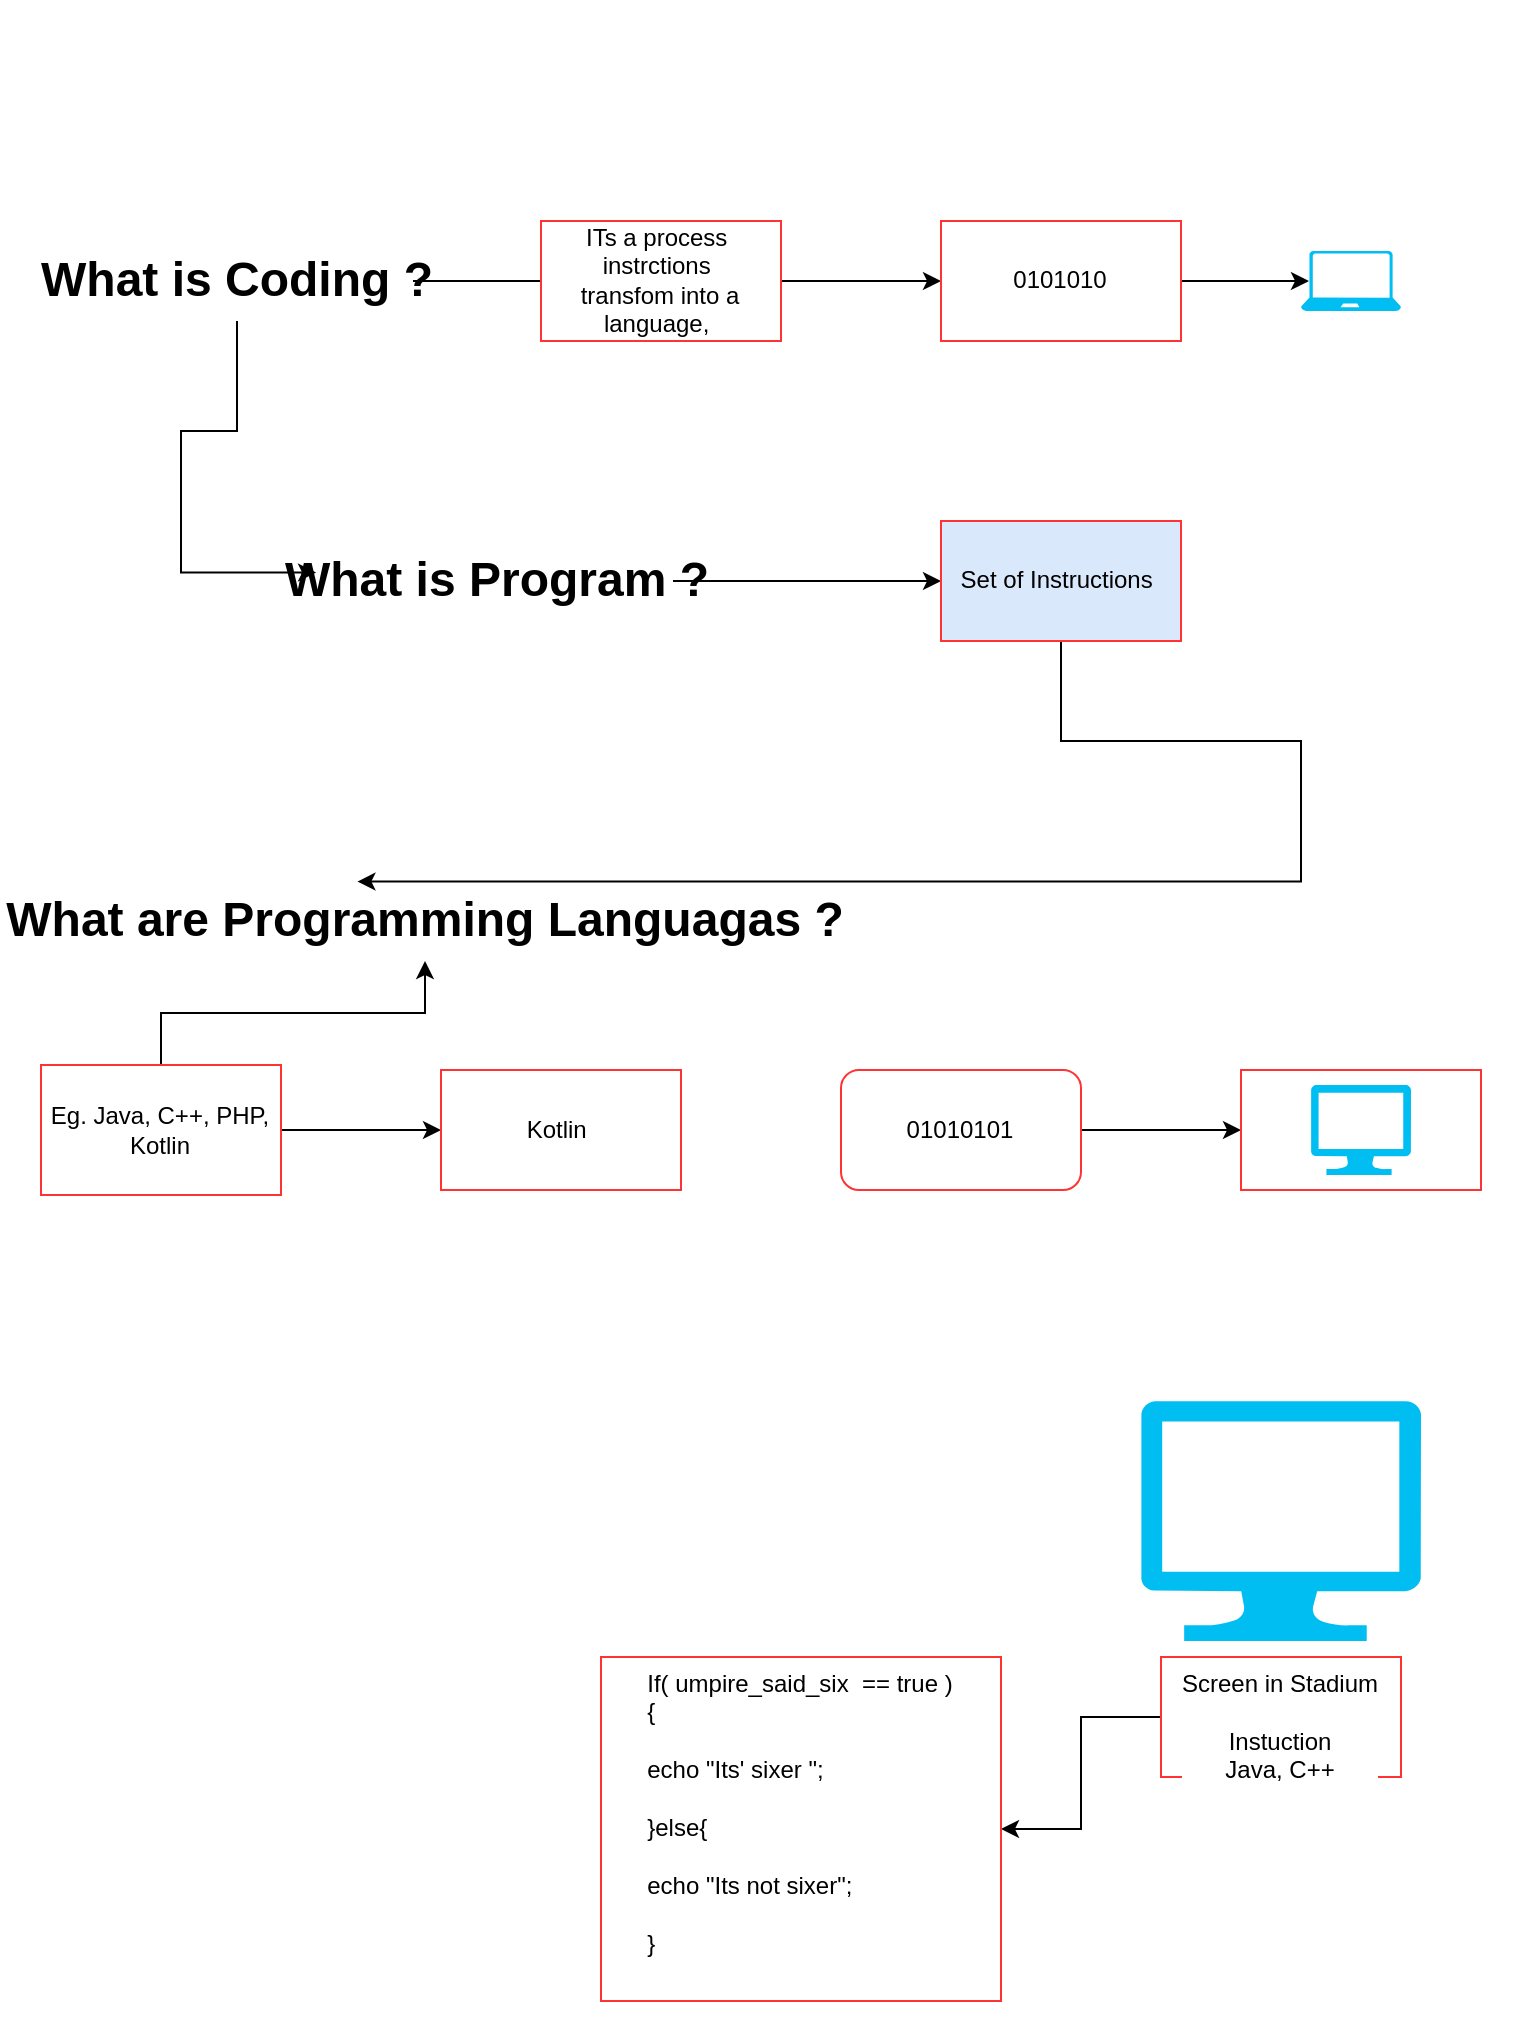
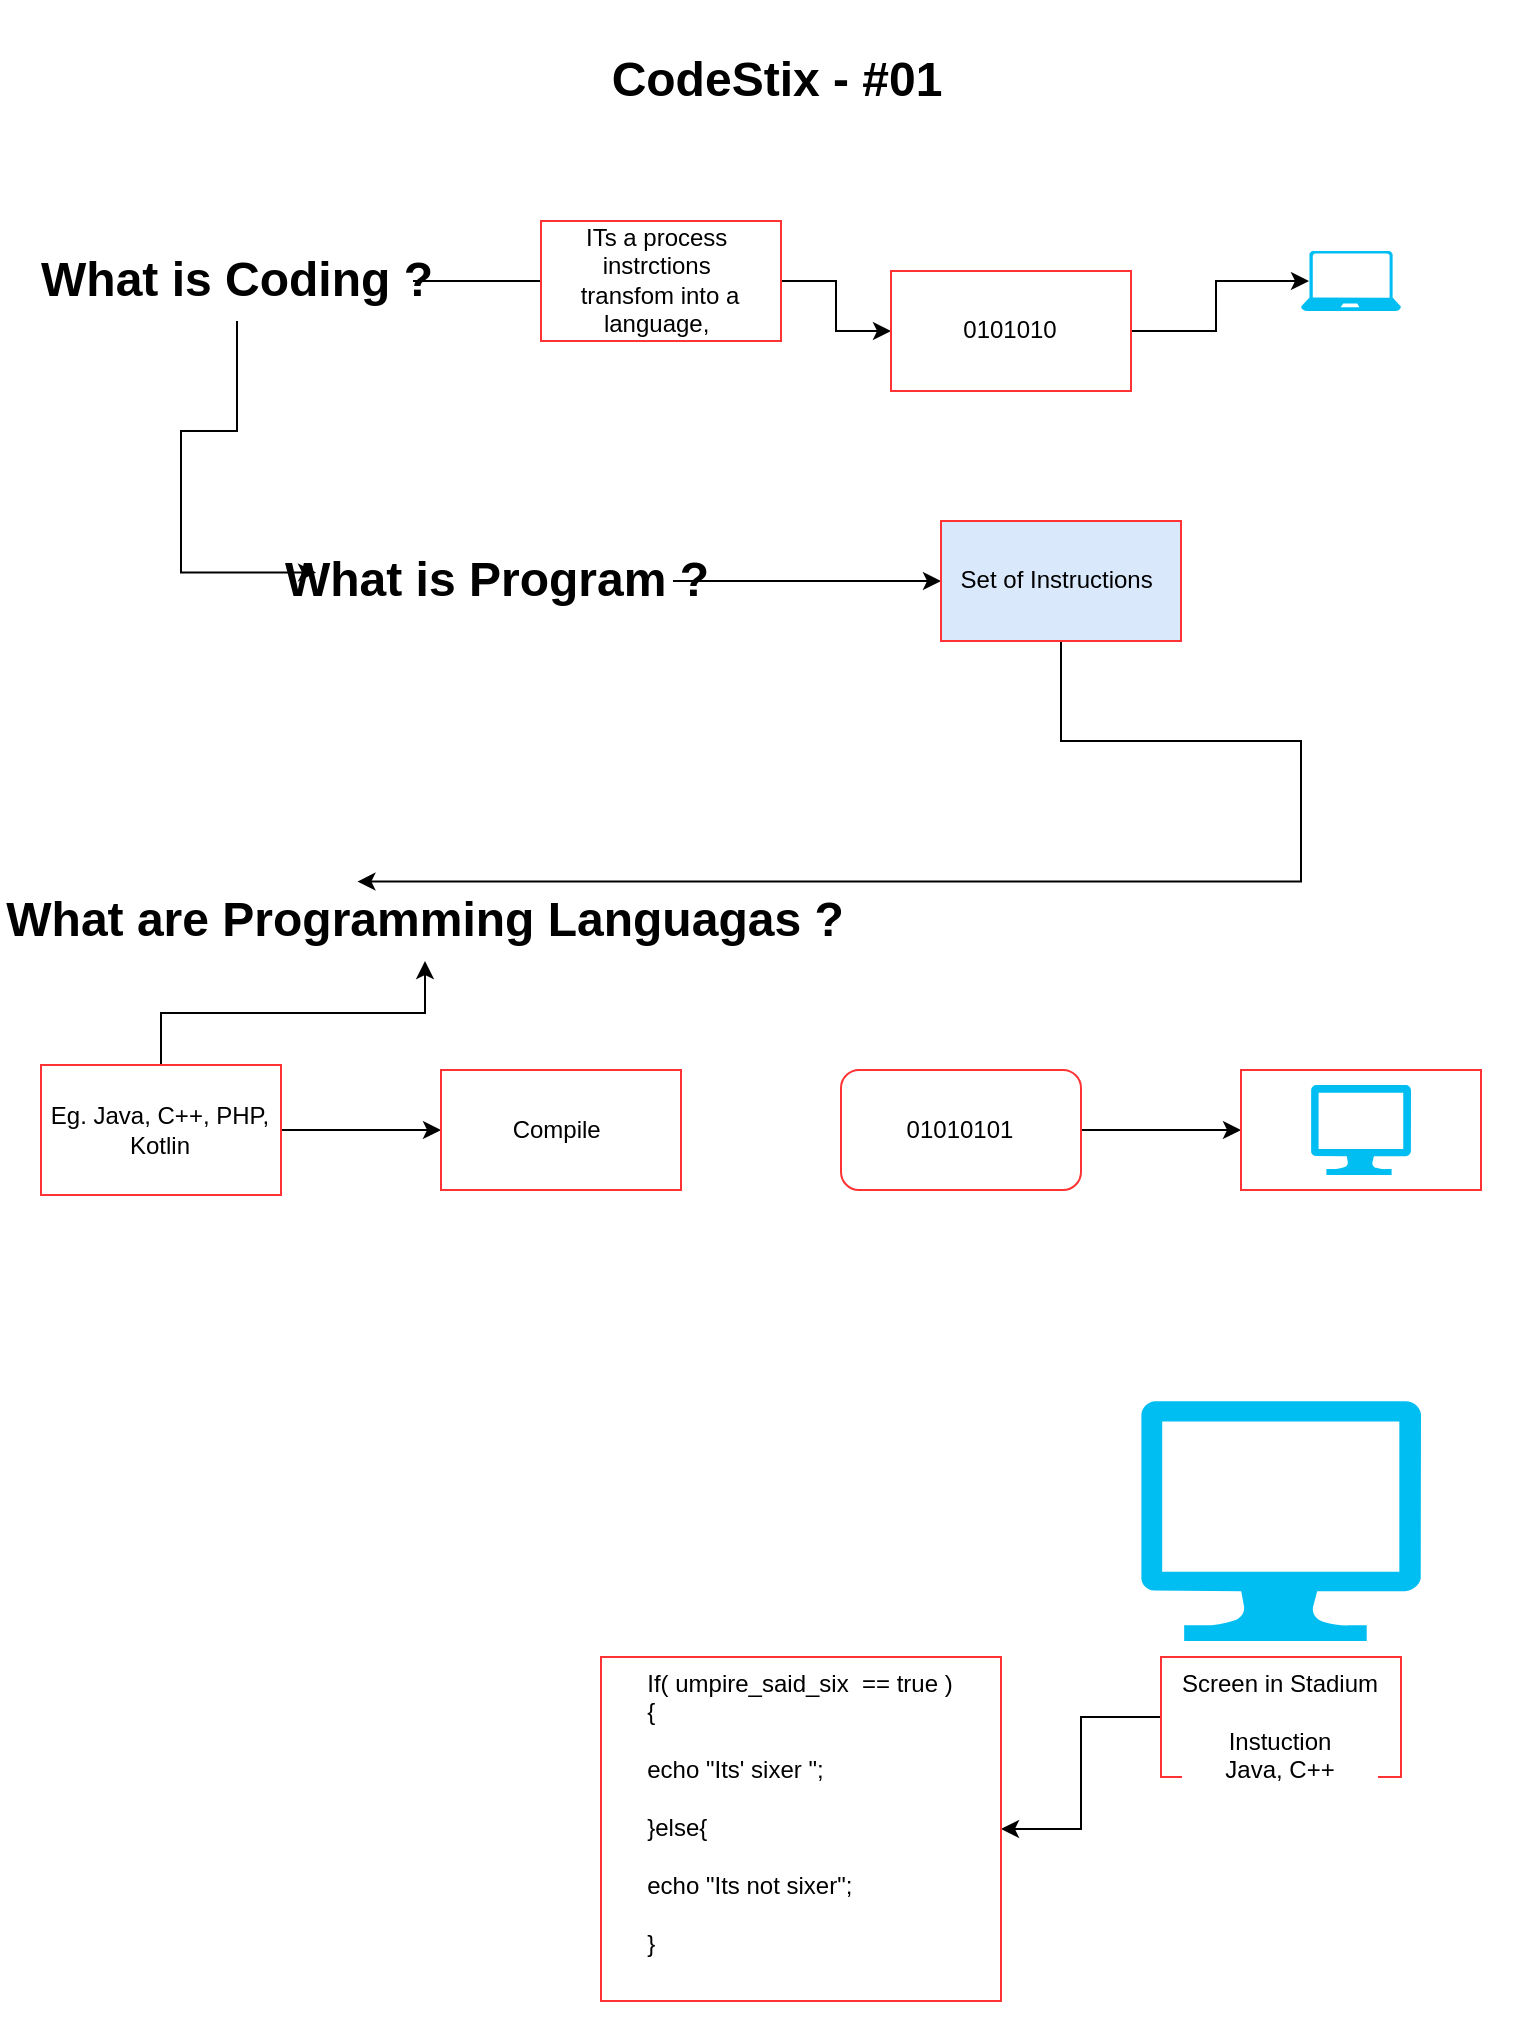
none -> (777, 81)
(1061, 281) -> (1011, 331)
(561, 1131) -> (561, 1131)
